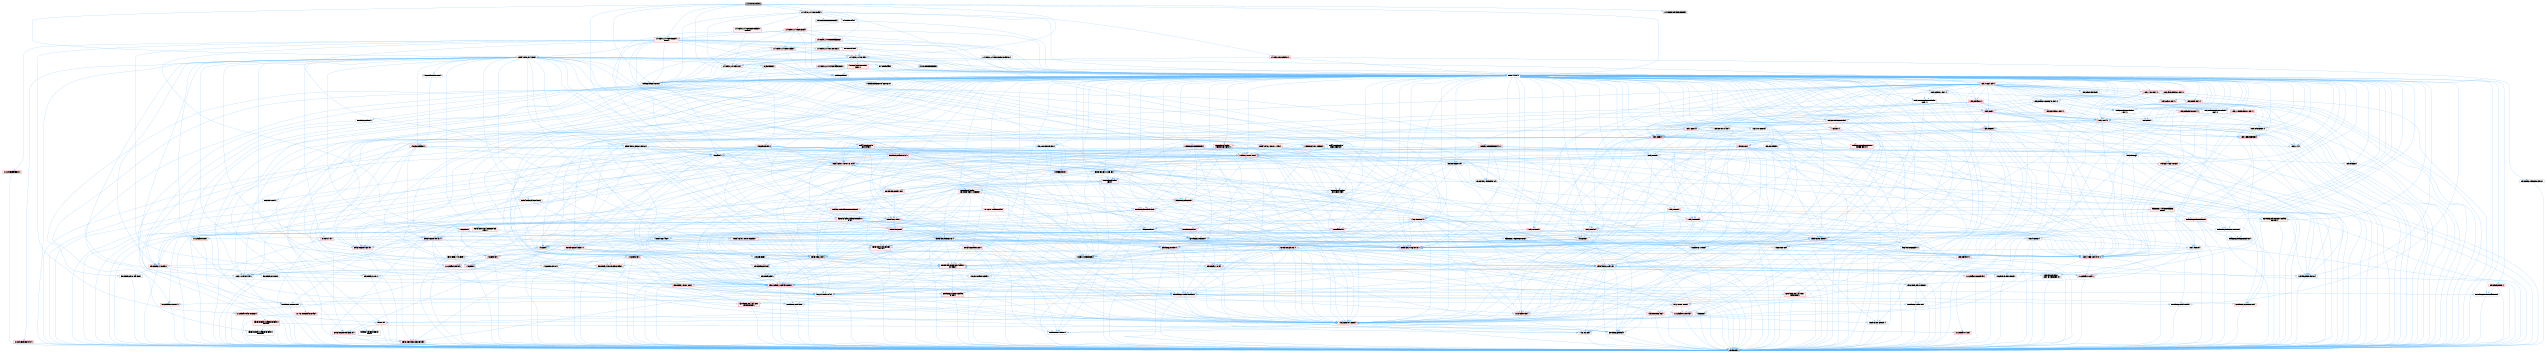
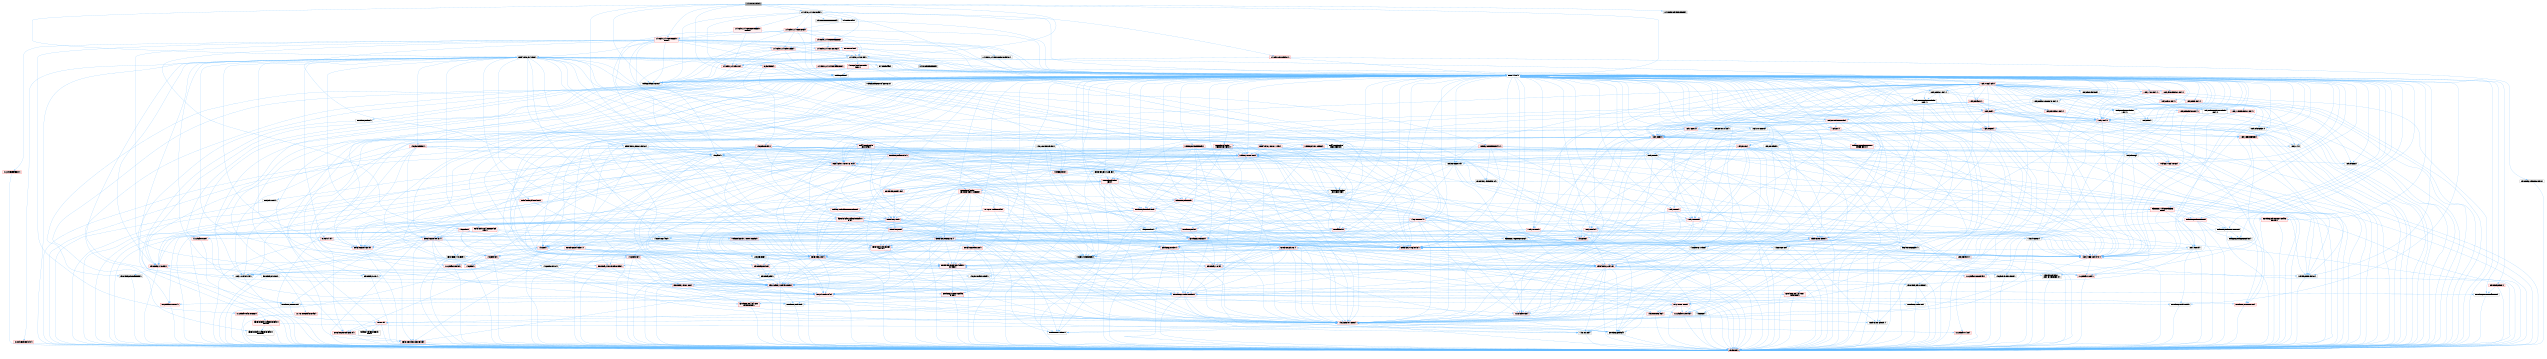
(432, 76) -> none
(744, 239) -> (744, 239)
(131, 276) -> (131, 276)
